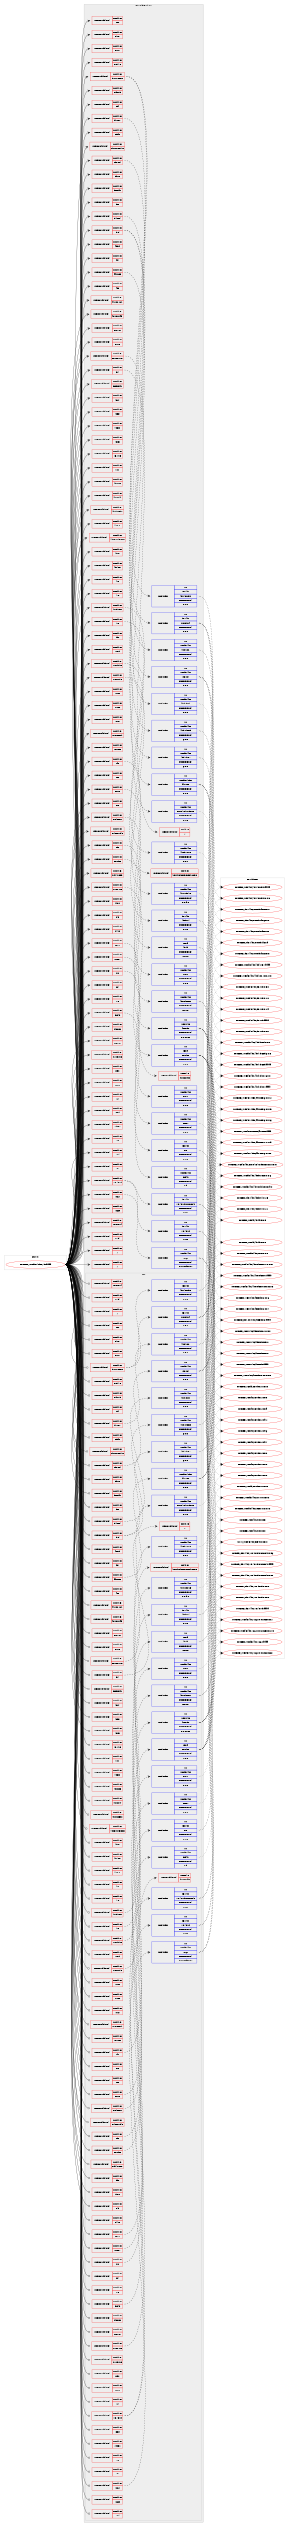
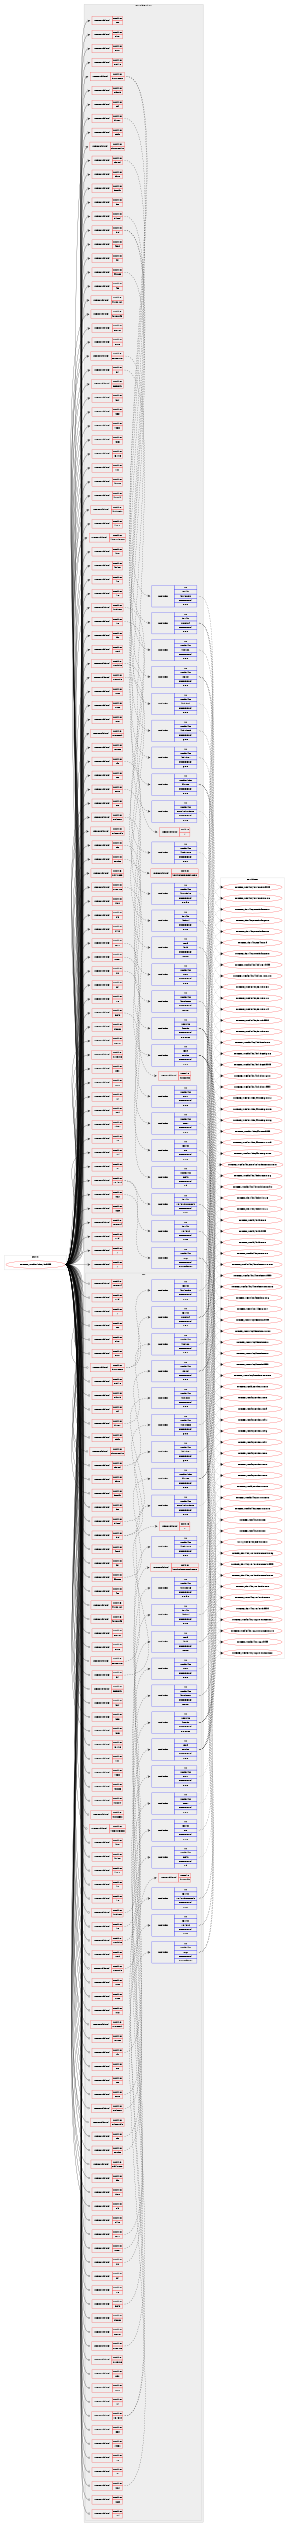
(252, 943) -> (252, 943)
(252, 1131) -> (252, 1131)
none -> (252, 1231)
(252, 1309) -> (252, 1309)
(252, 1320) -> (252, 1320)
(252, 1598) -> (252, 1598)
